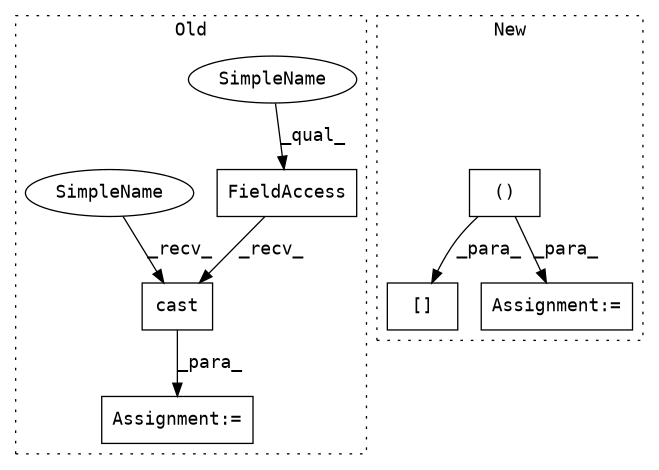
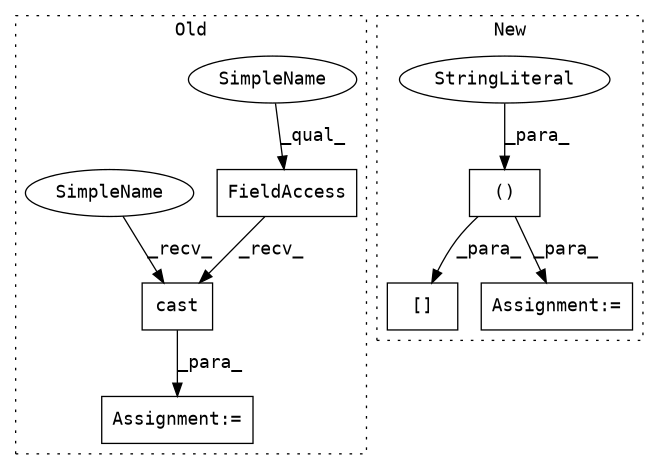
none -> (505, 80)
